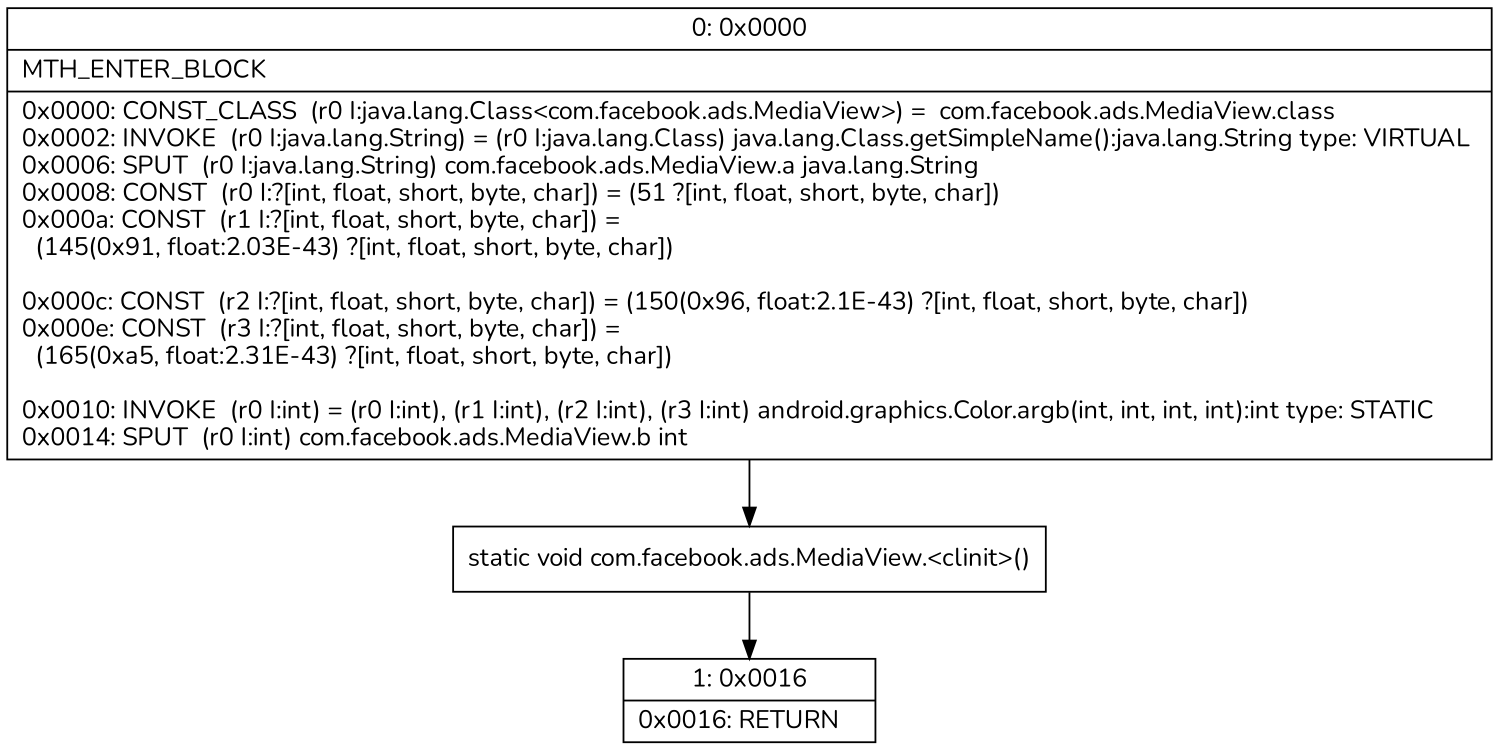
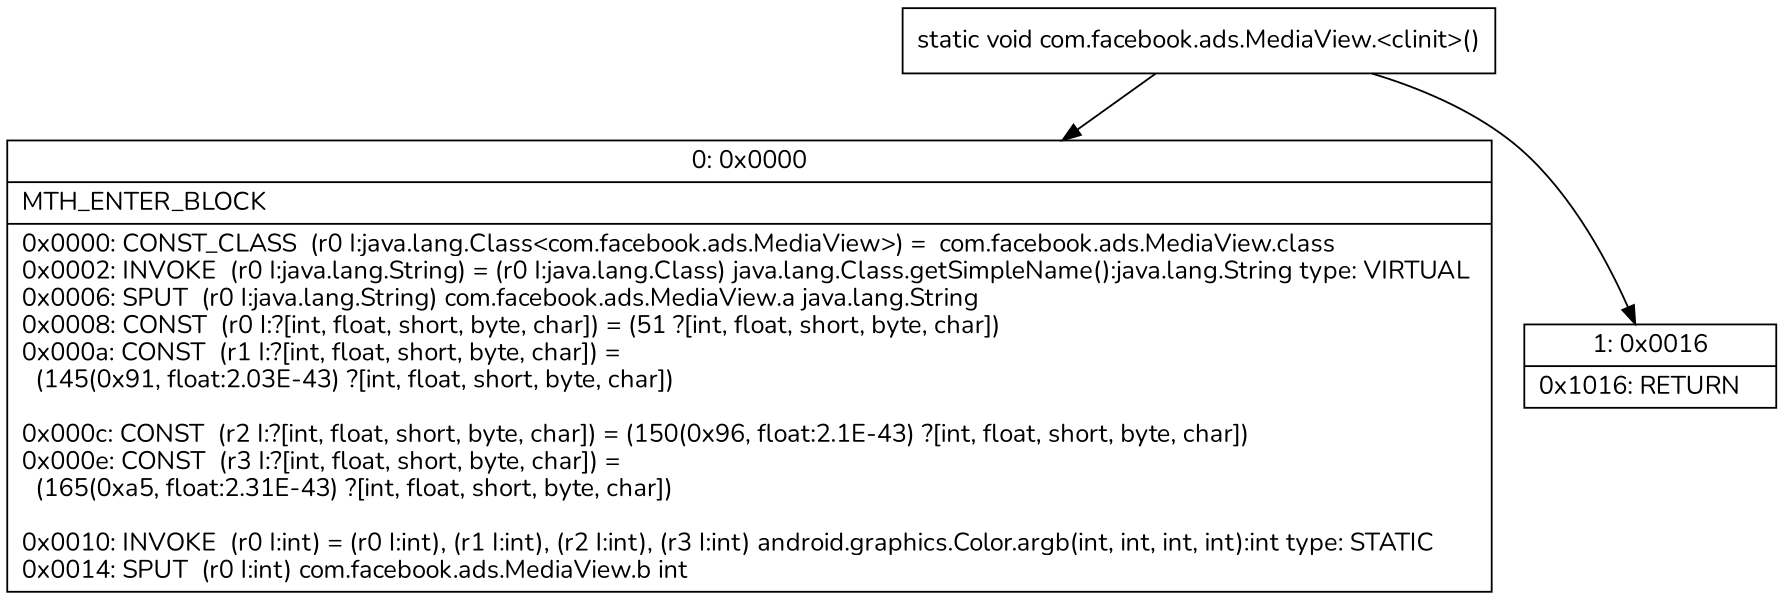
(749, 484) -> (1117, 101)
(749, 720) -> (1650, 386)
